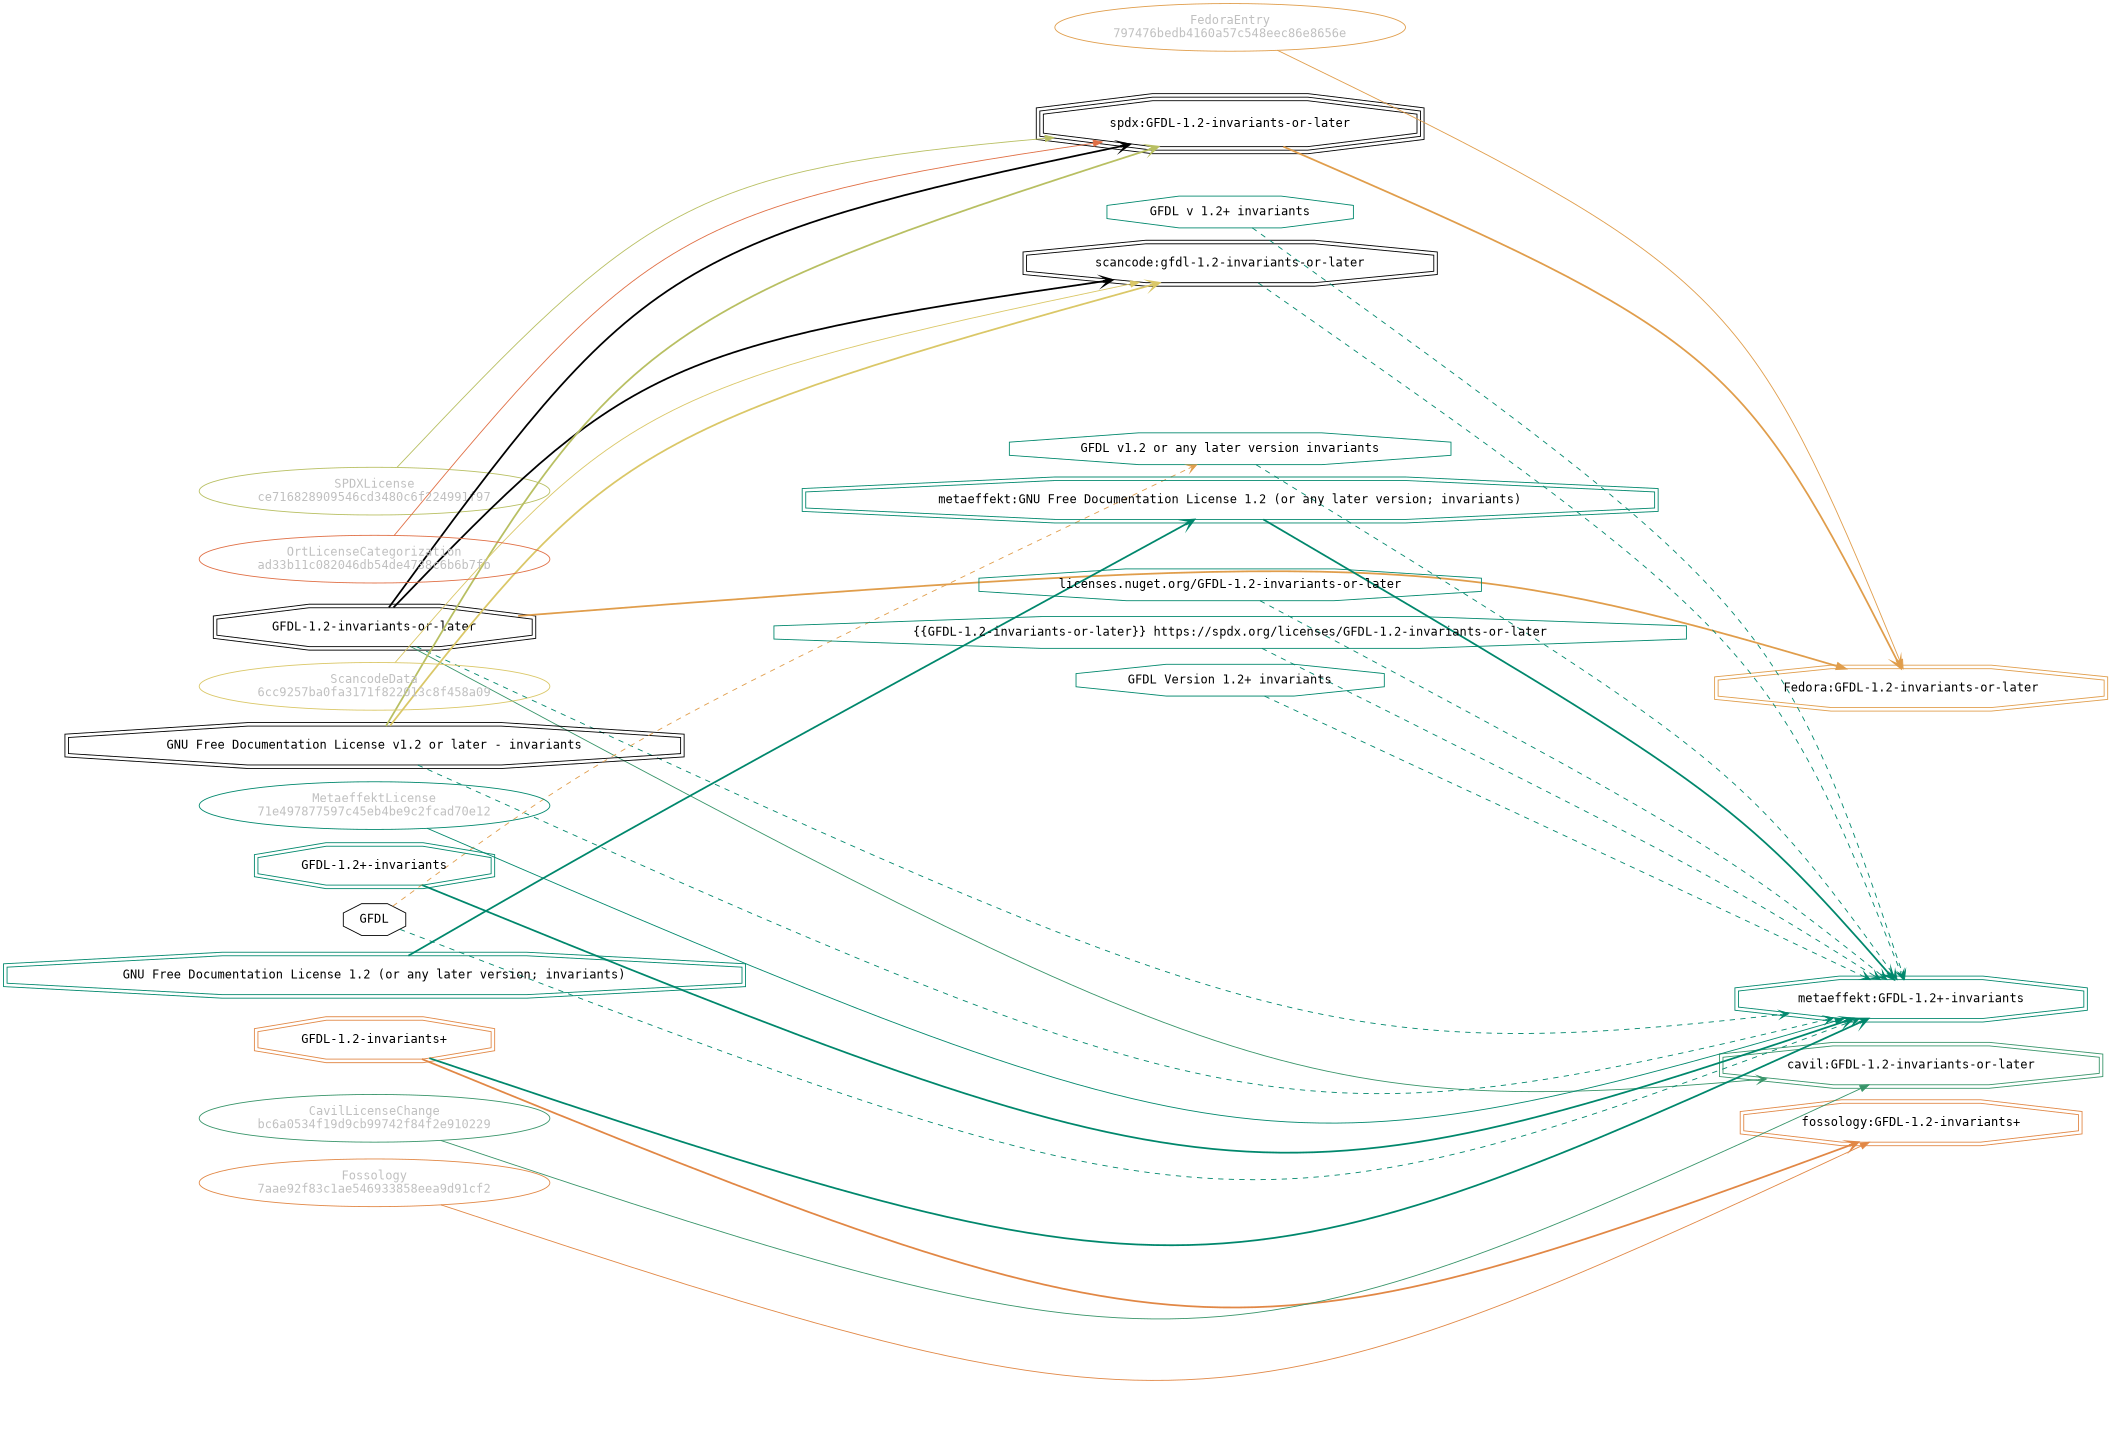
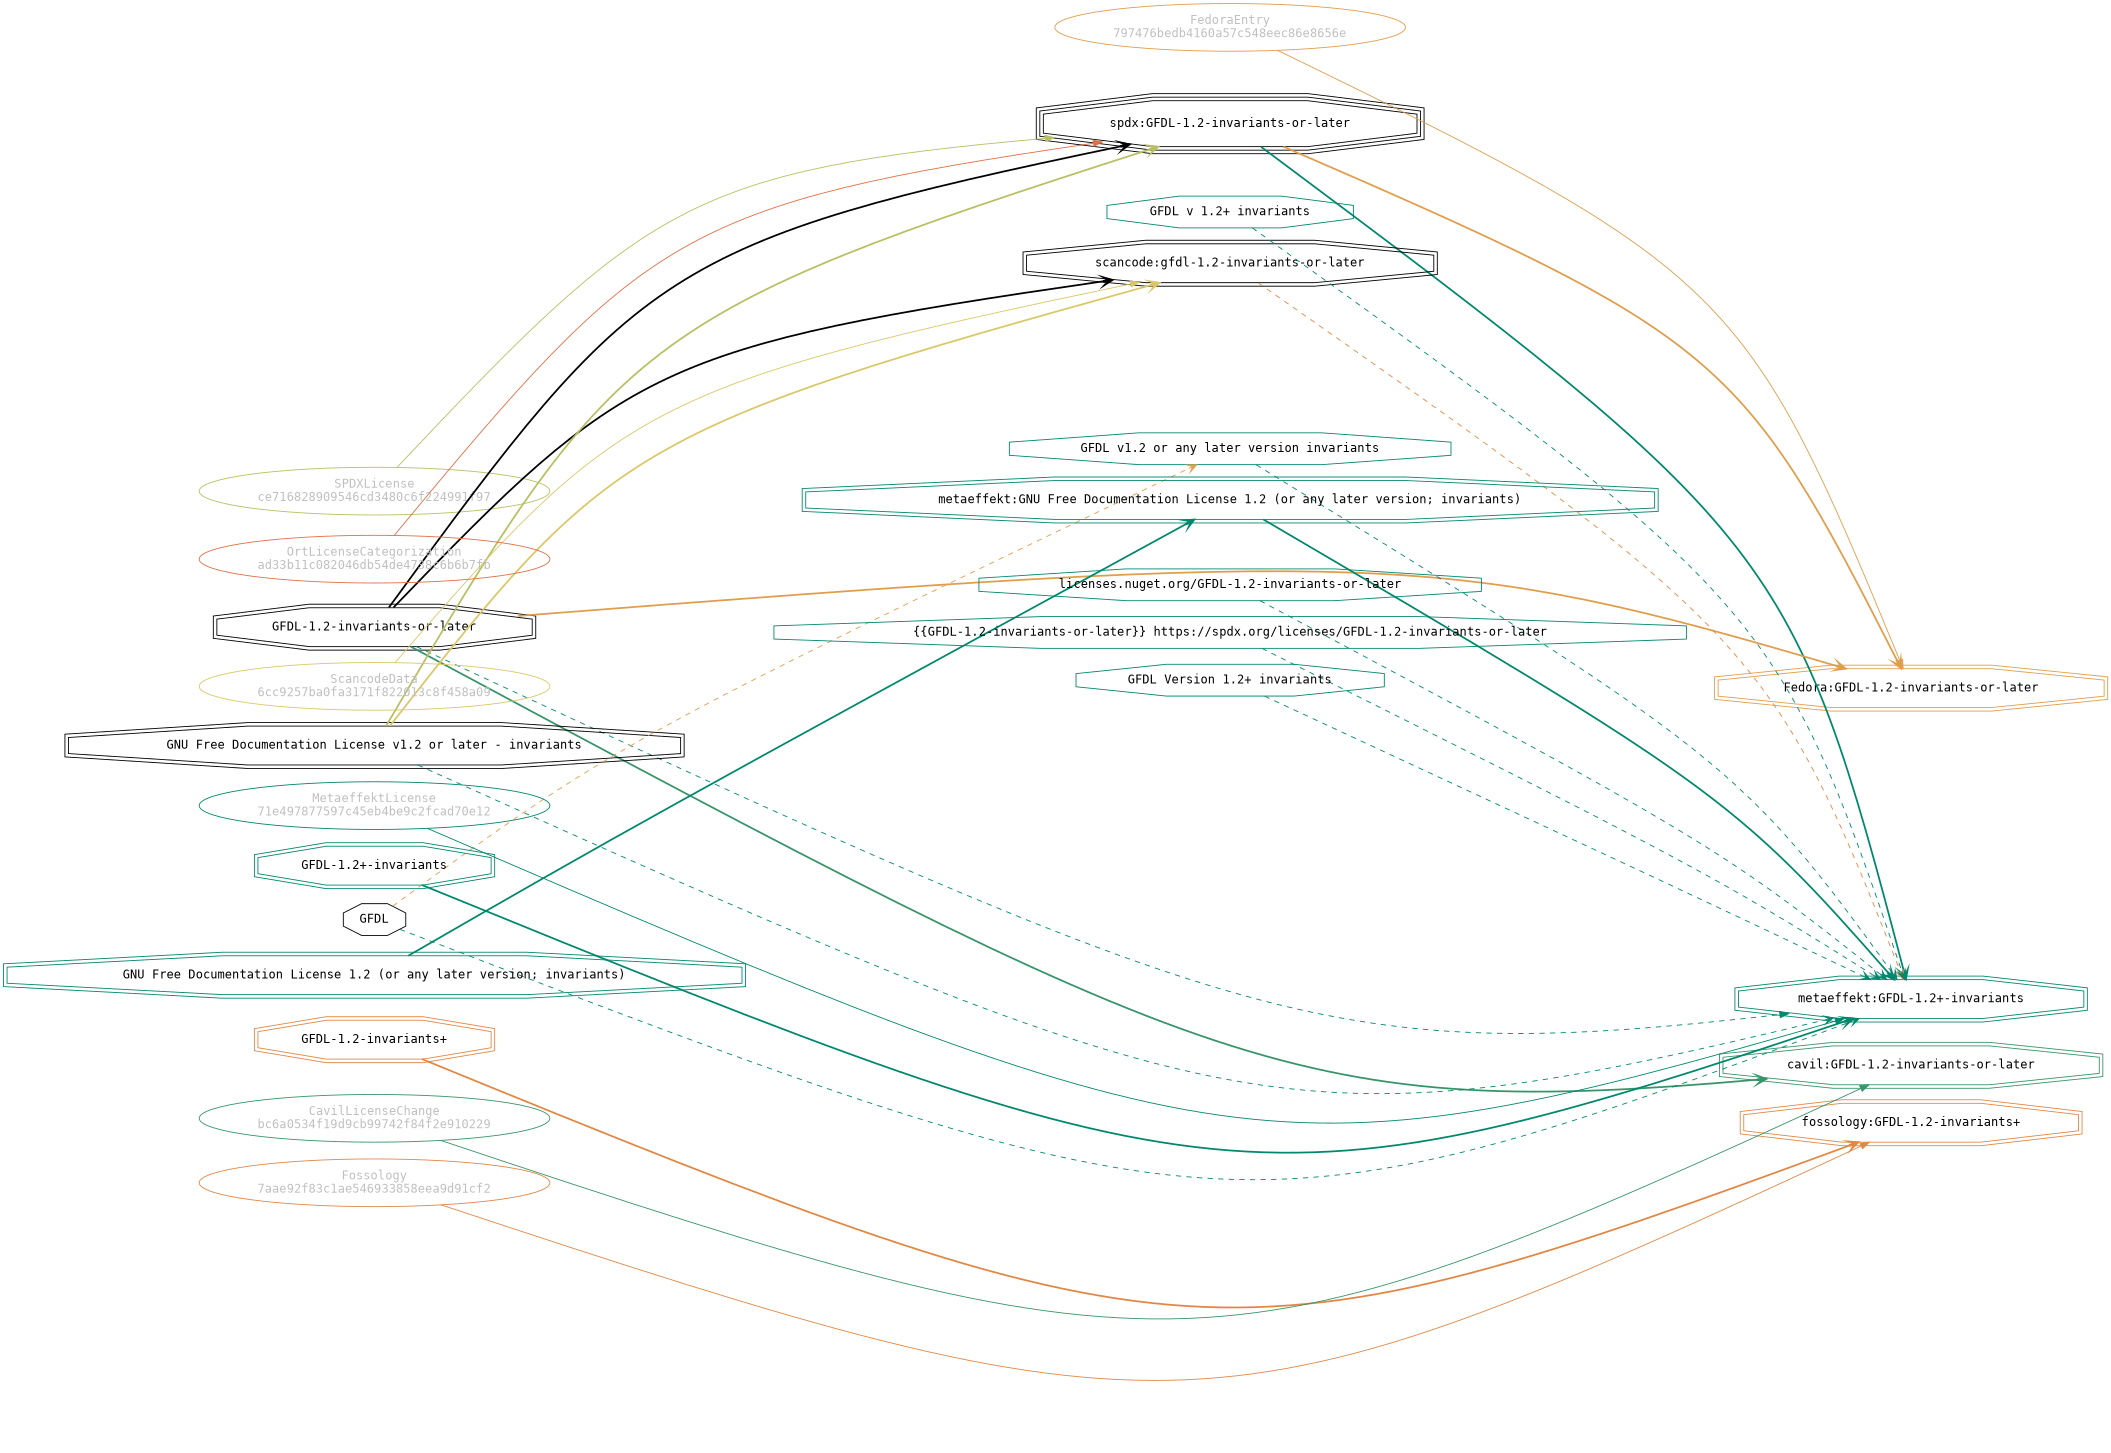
(1647, 568) -> (1647, 568)
(1182, 573) -> (1182, 573)
(1074, 938) -> (1074, 938)
(1053, 976) -> (1053, 976)
(1152, 1243) -> (1681, 486)
